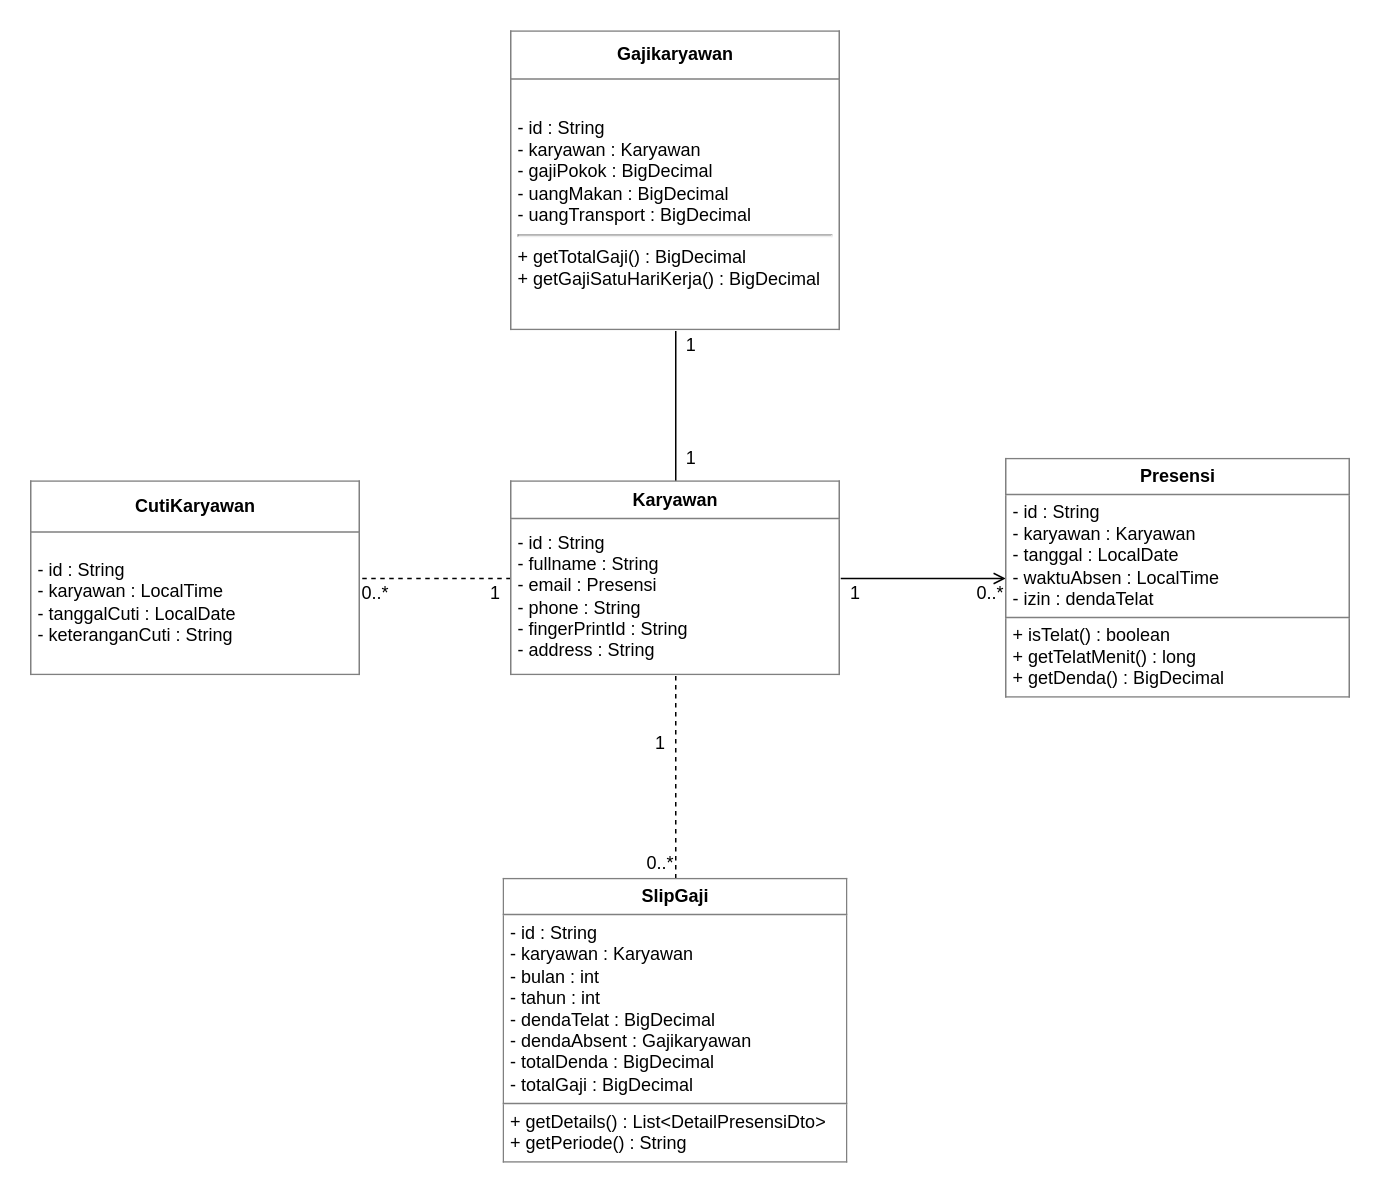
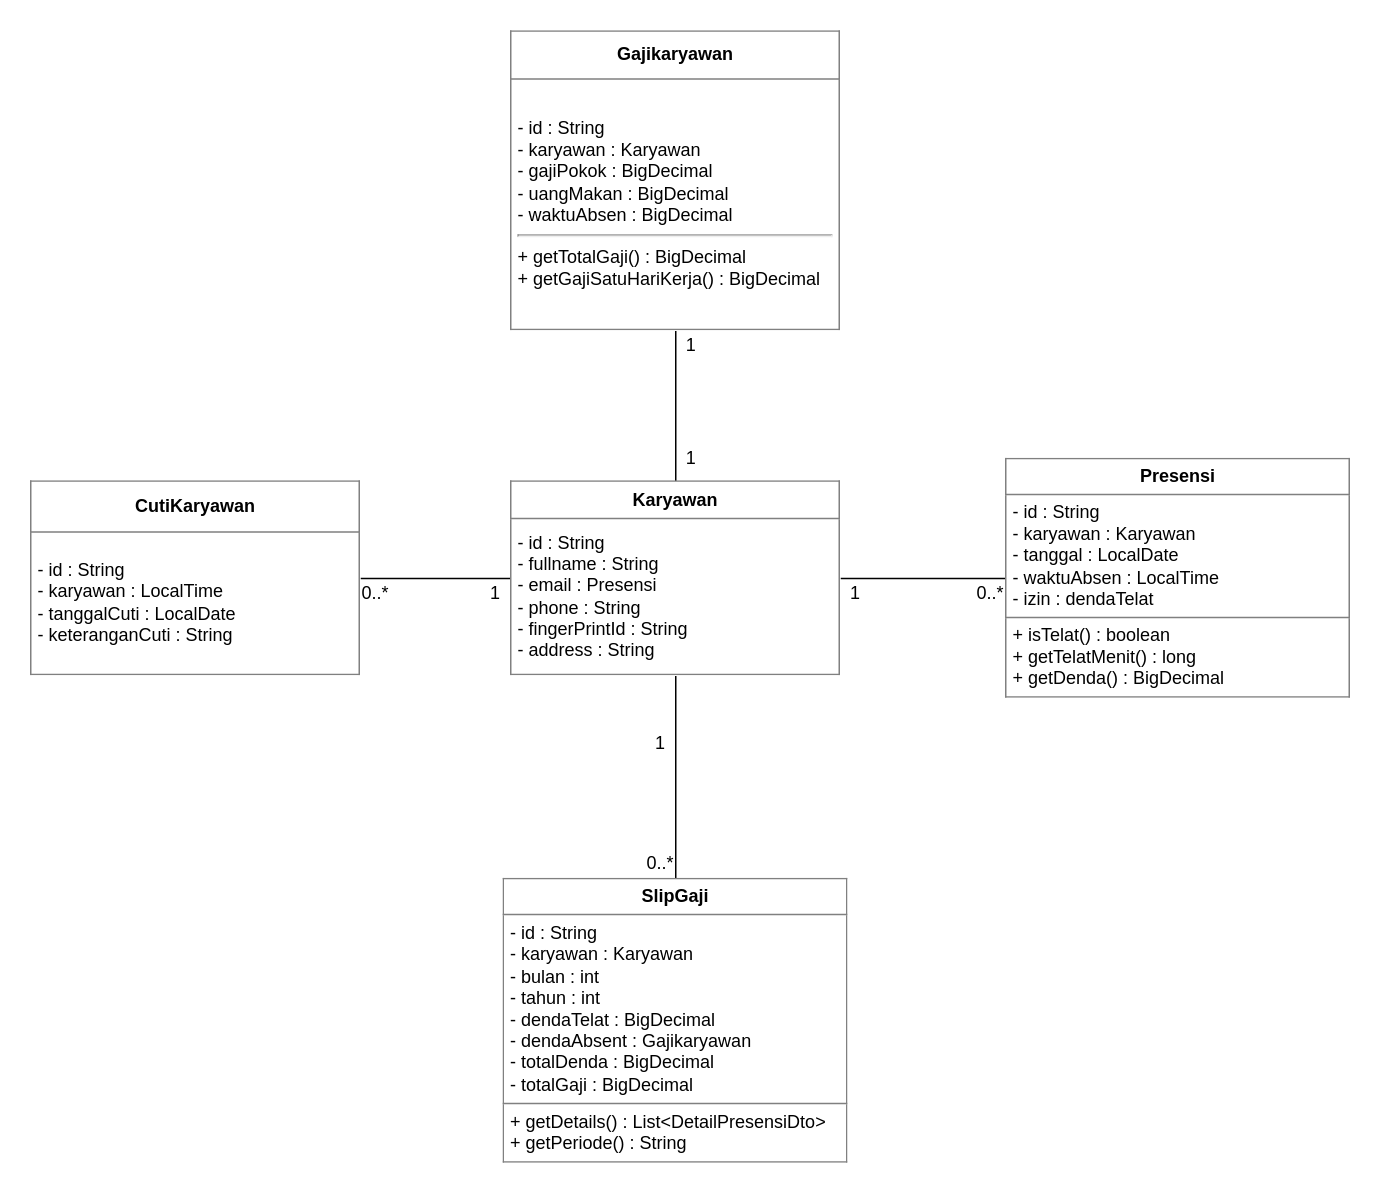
(761, 106) -> (745, 106)
(434, 578) -> (434, 578)
(999, 578) -> (1000, 578)
(676, 776) -> (676, 776)
